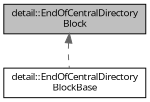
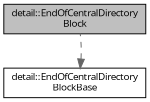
(68, 56) -> (81, 46)
